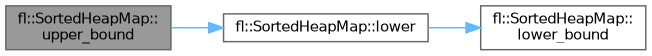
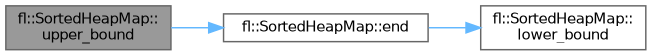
(326, 28) -> (326, 28)
